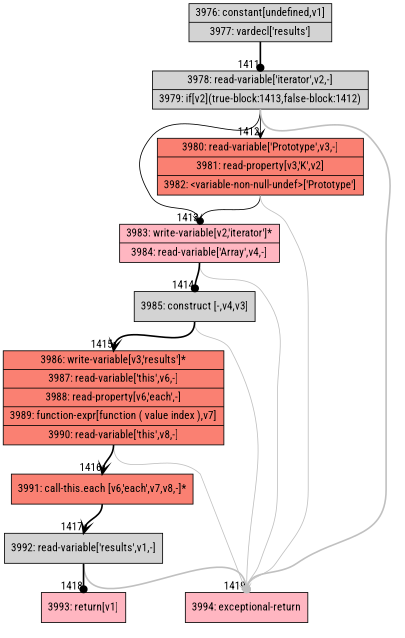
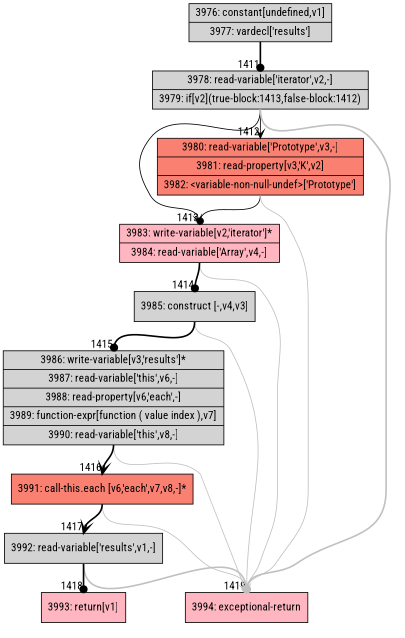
(157, 337) -> (157, 337)
(114, 398) -> (114, 398)
none -> (175, 537)
